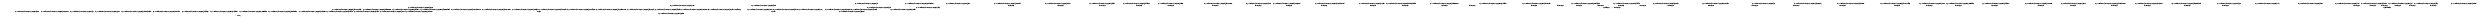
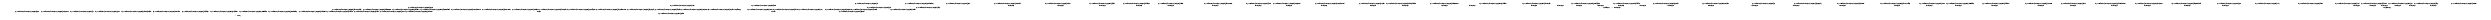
(2387, 8) -> (2387, 8)
